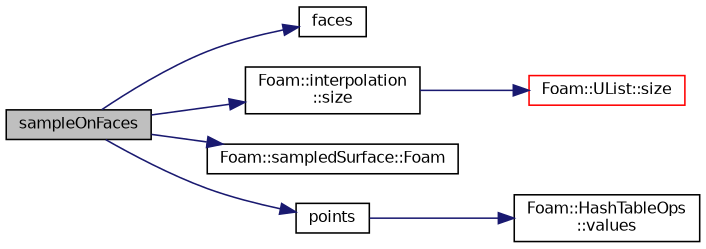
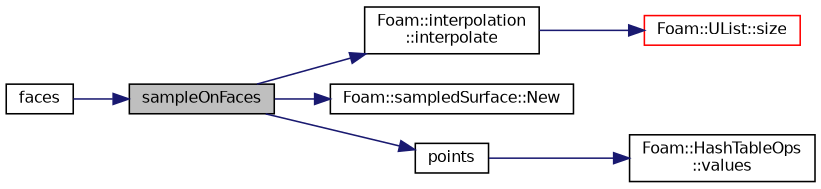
(188, 60) -> (93, 99)
(333, 90) -> (452, 30)
(333, 159) -> (452, 99)
